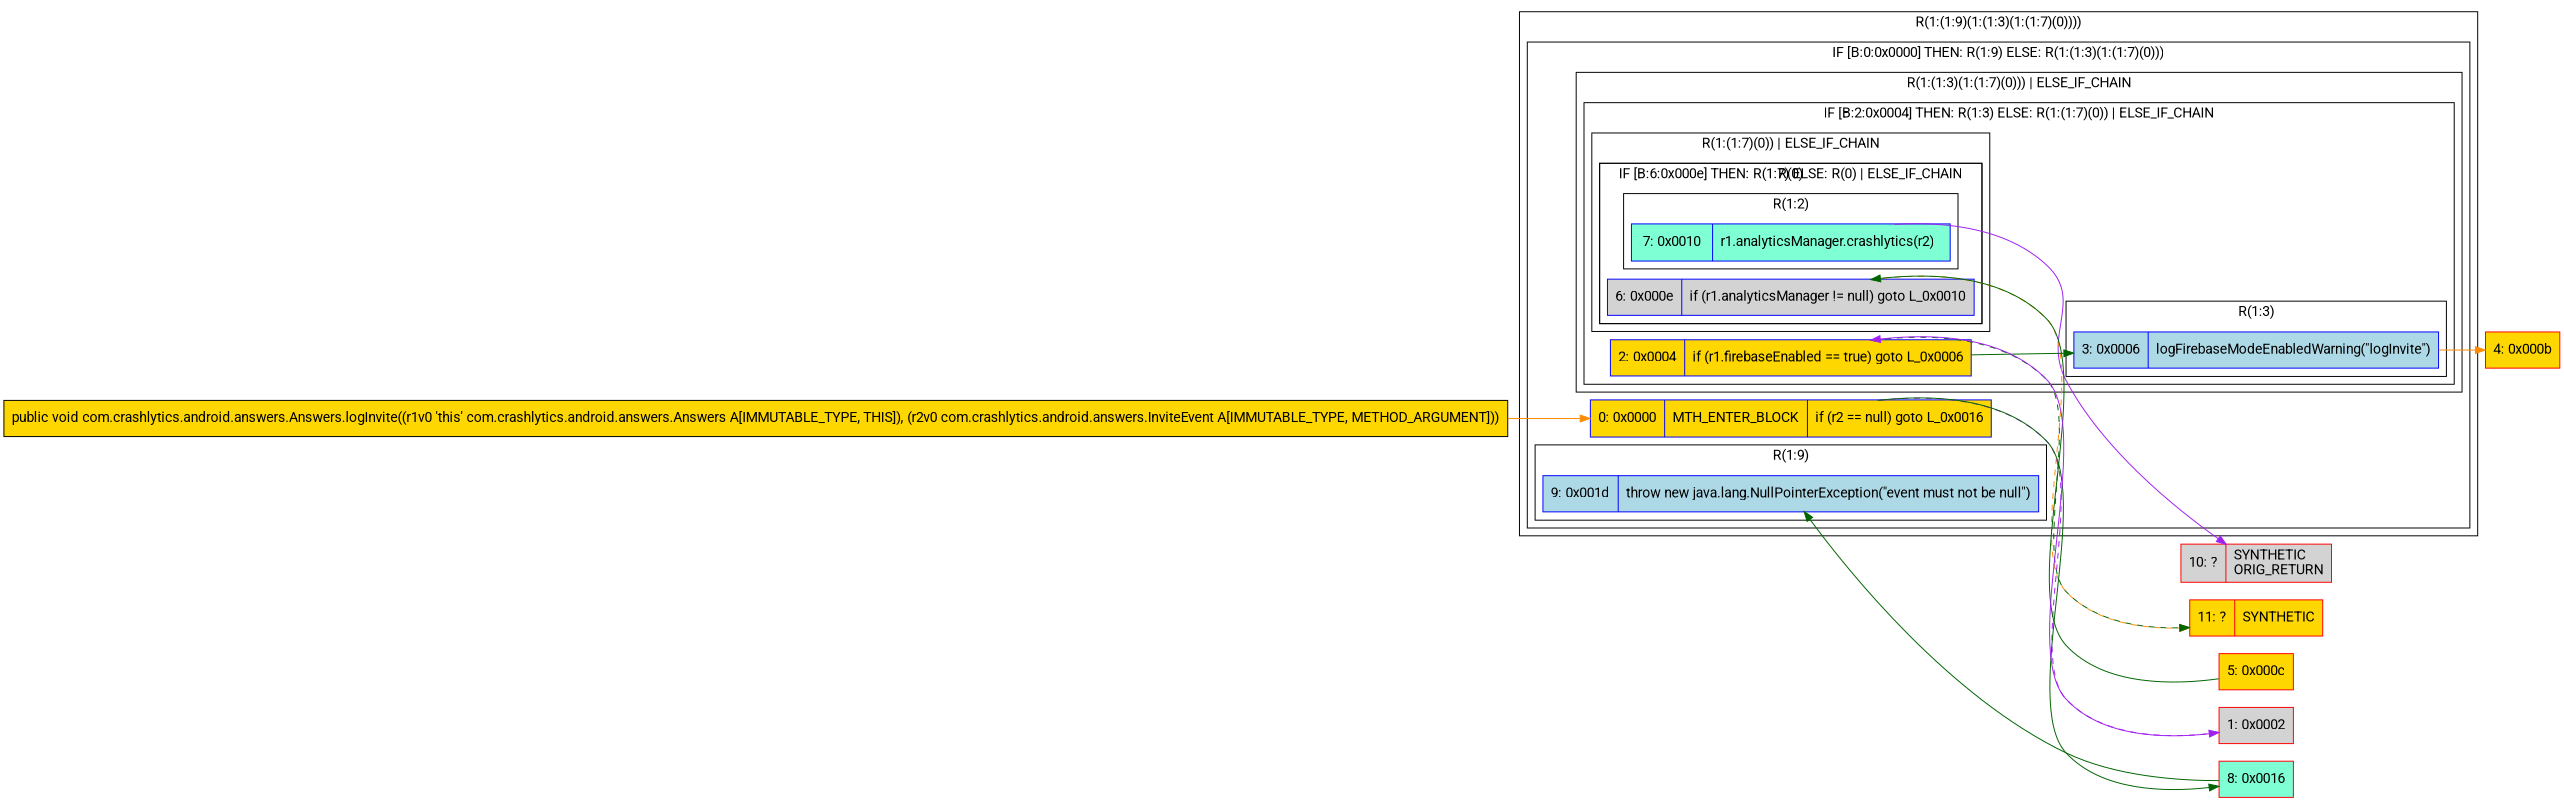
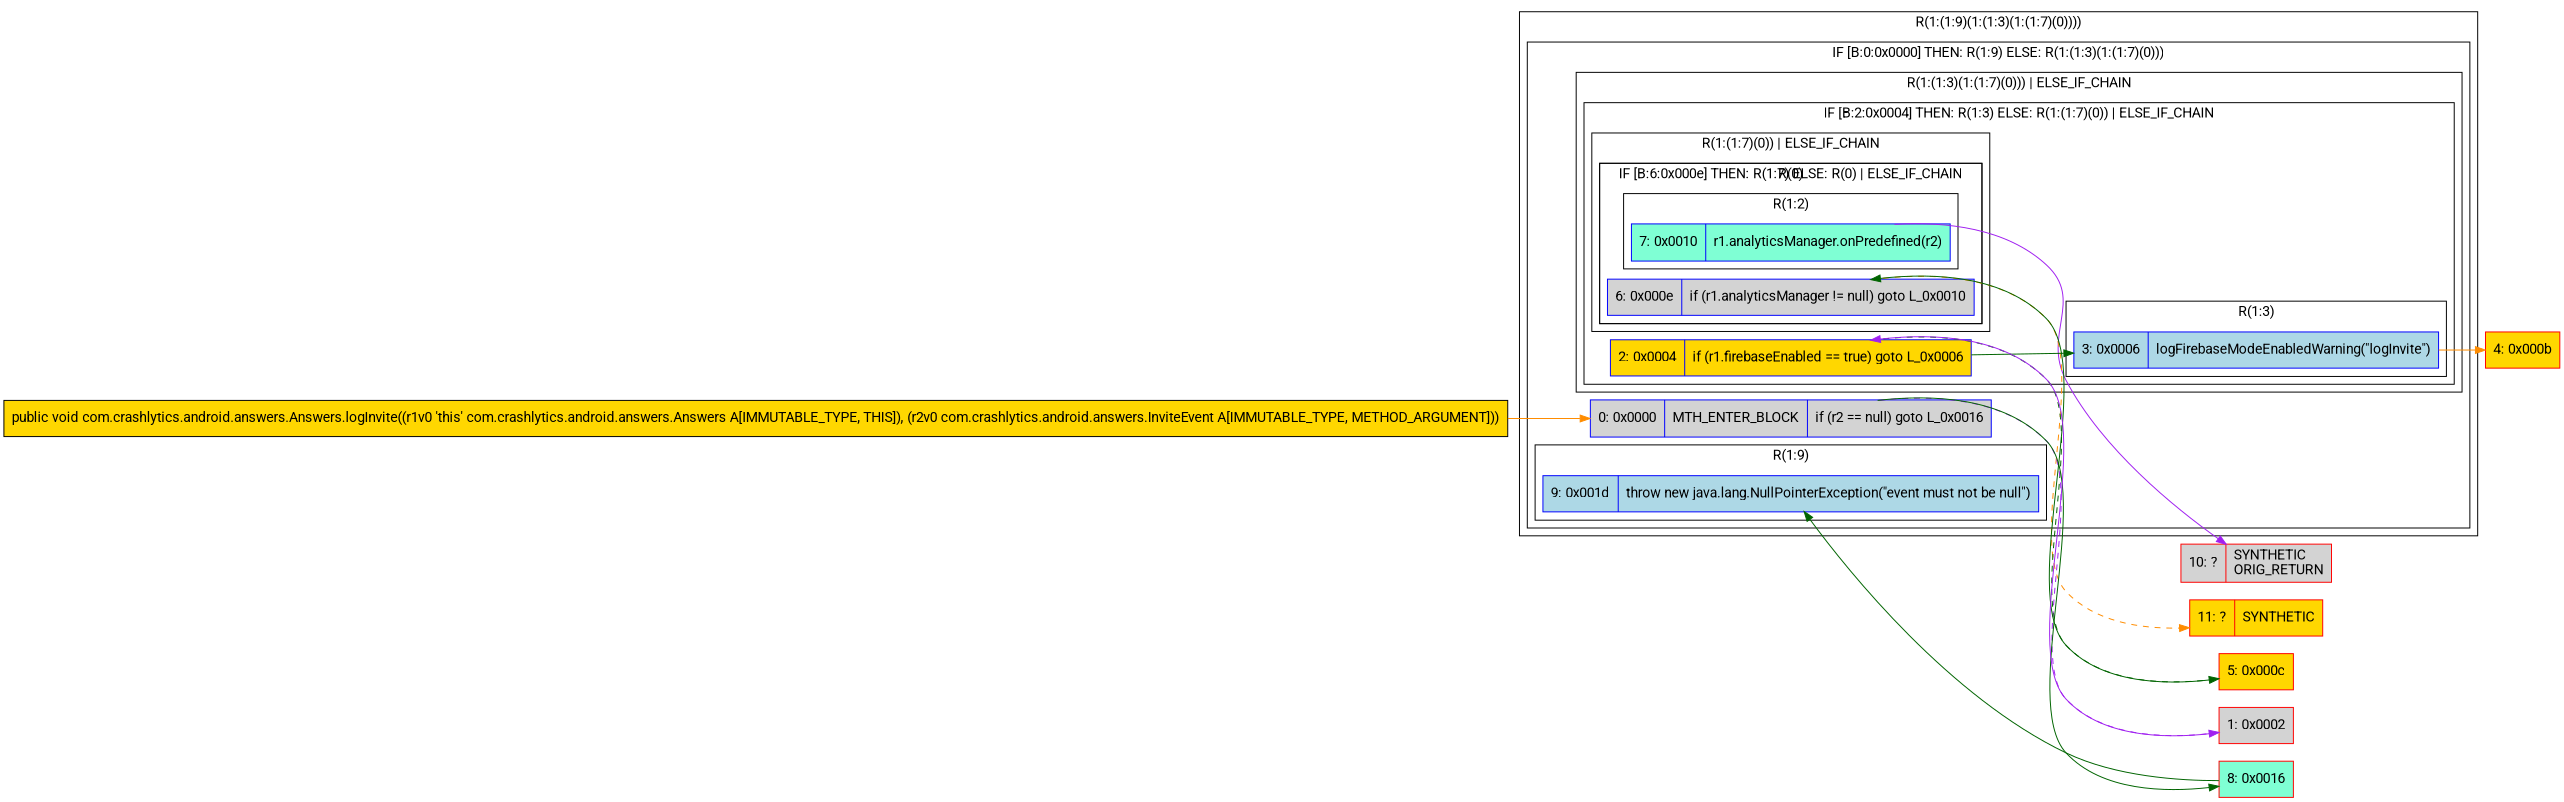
(1827, 242) -> (1828, 242)
(1791, 418) -> (1791, 418)
(2059, 455) -> (2058, 496)
